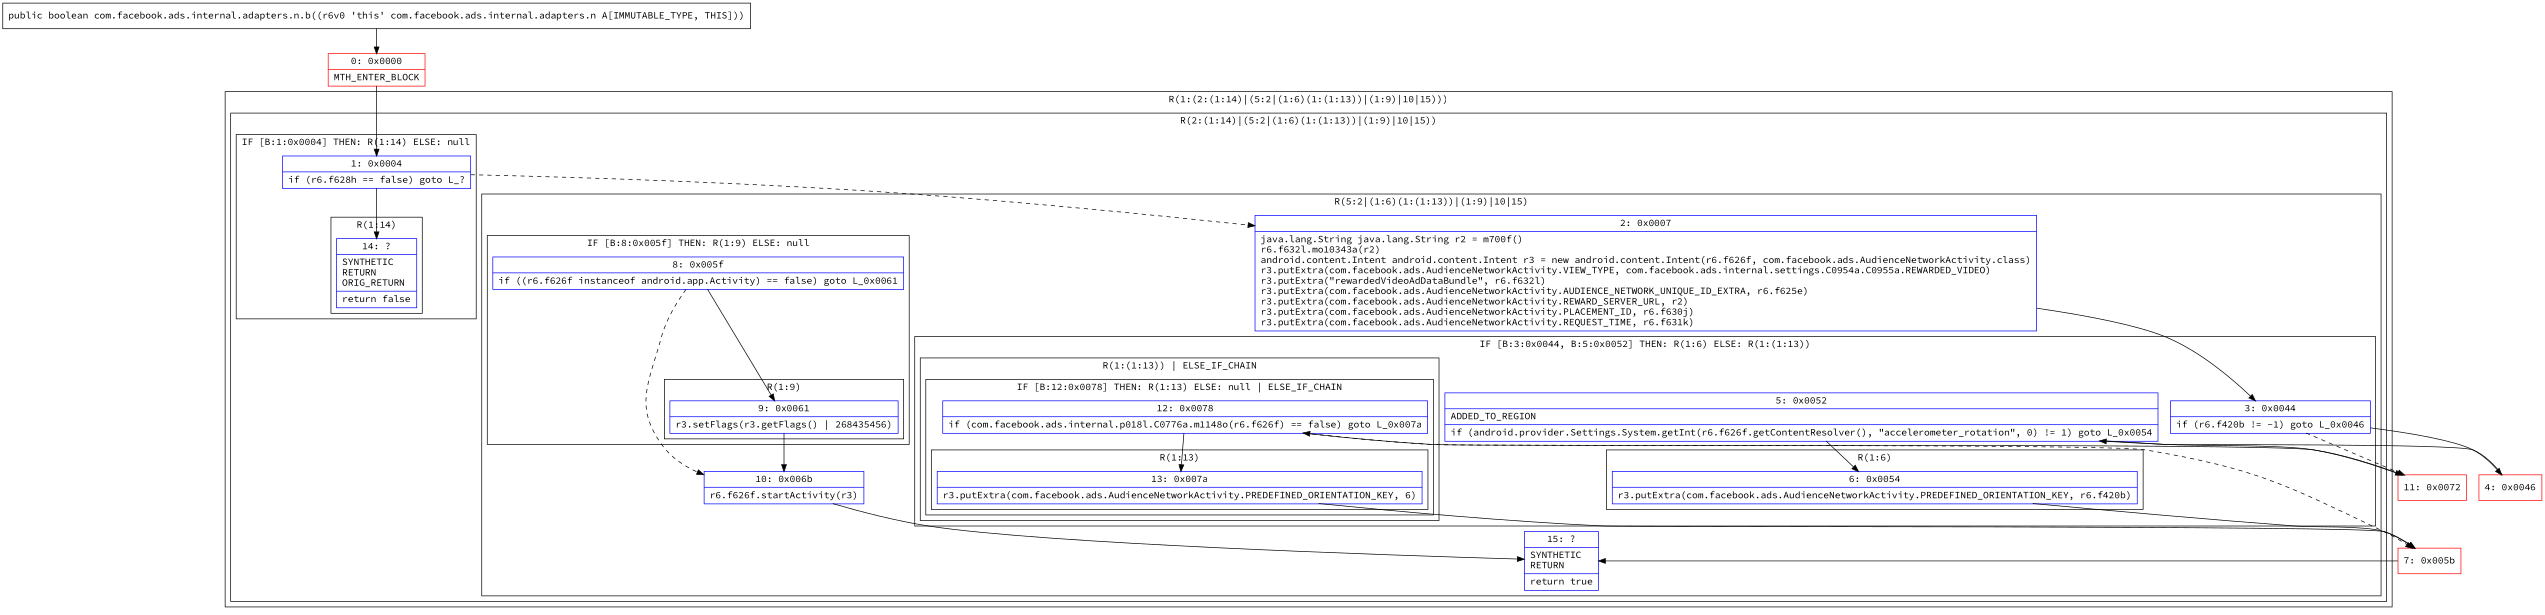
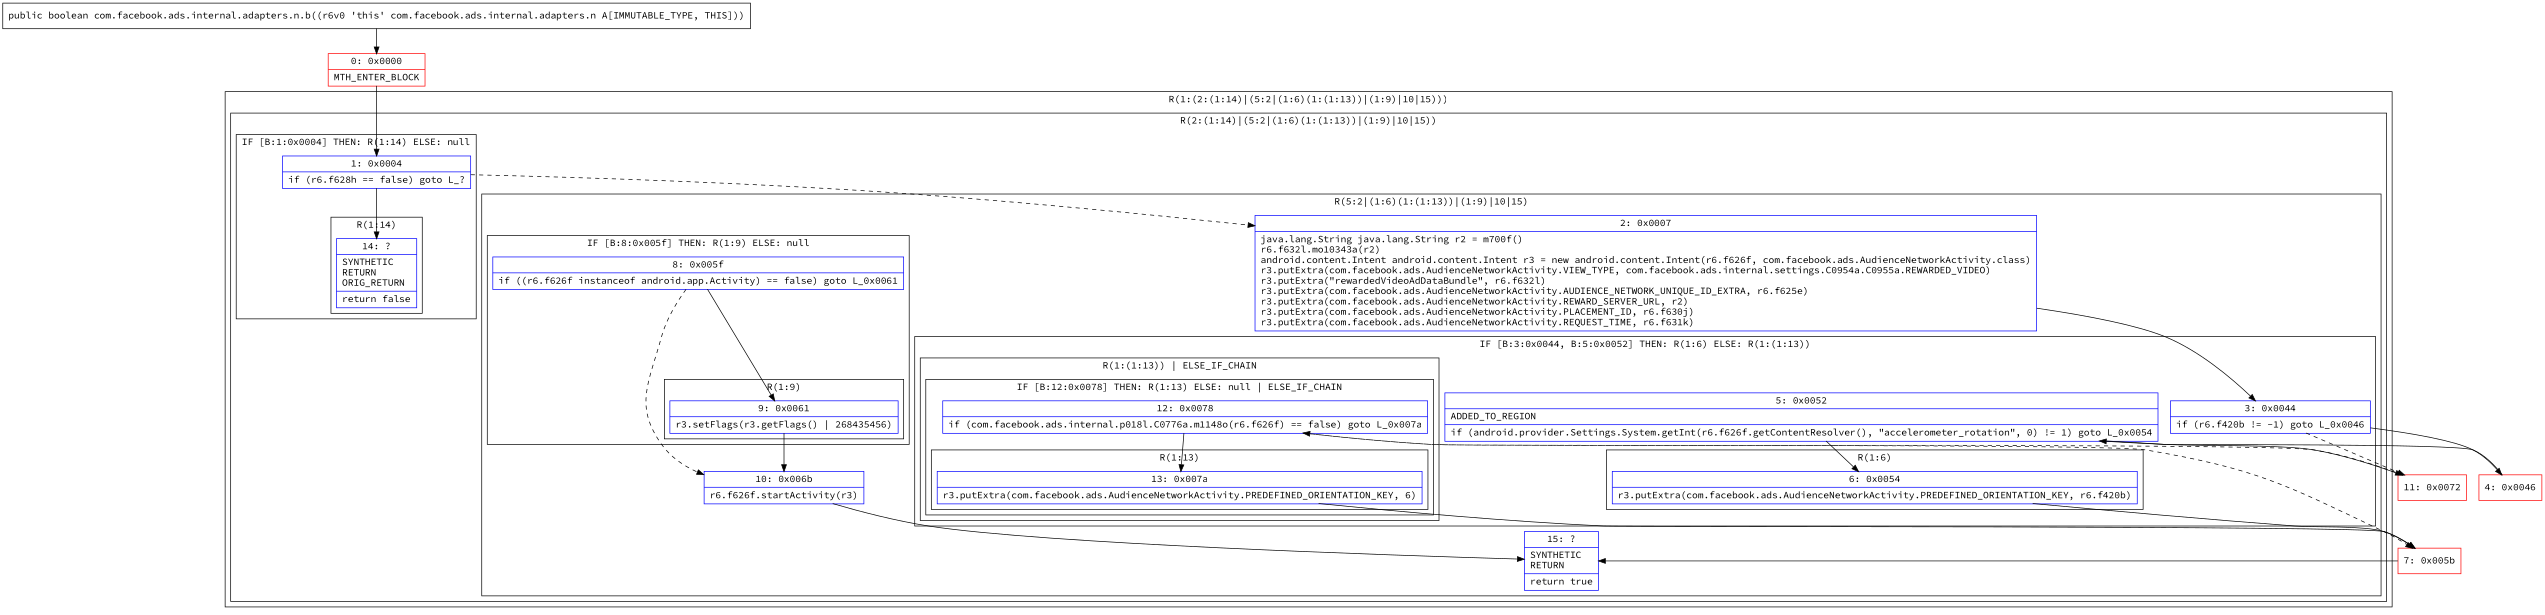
(1858, 445) -> (1858, 445)
